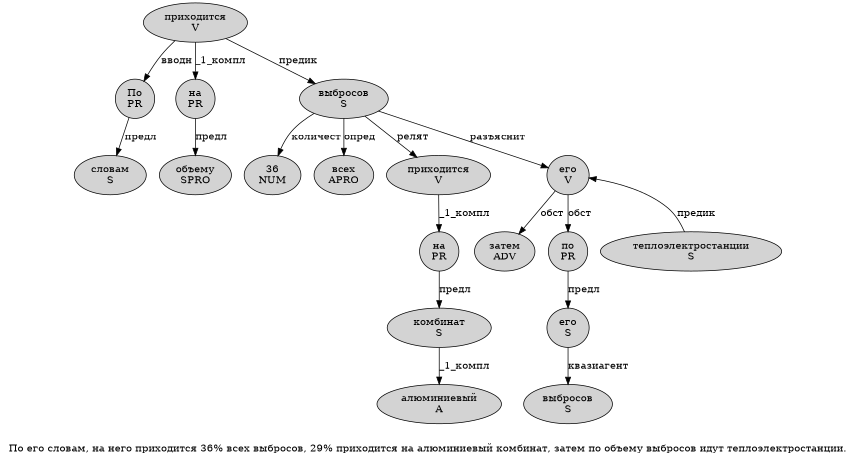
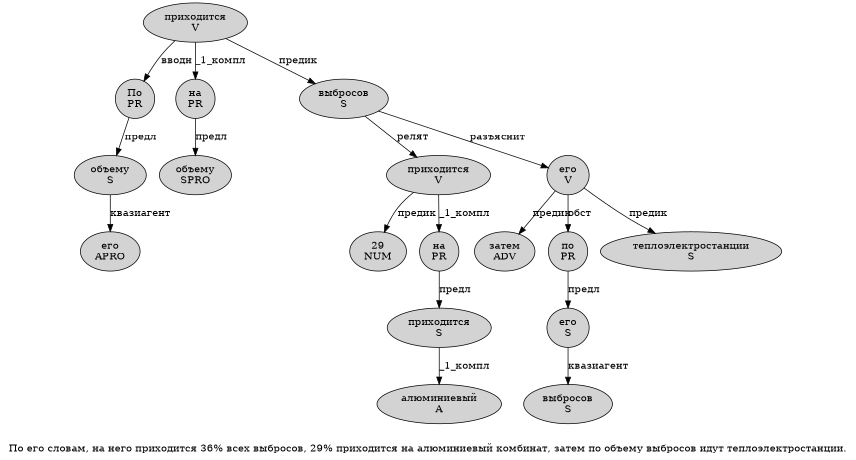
(110, 175) -> (110, 175)
(273, 175) -> none
(344, 175) -> none
(647, 195) -> (616, 210)
(552, 213) -> (552, 213)
none -> (110, 251)
none -> (378, 251)
(439, 328) -> (439, 328)
